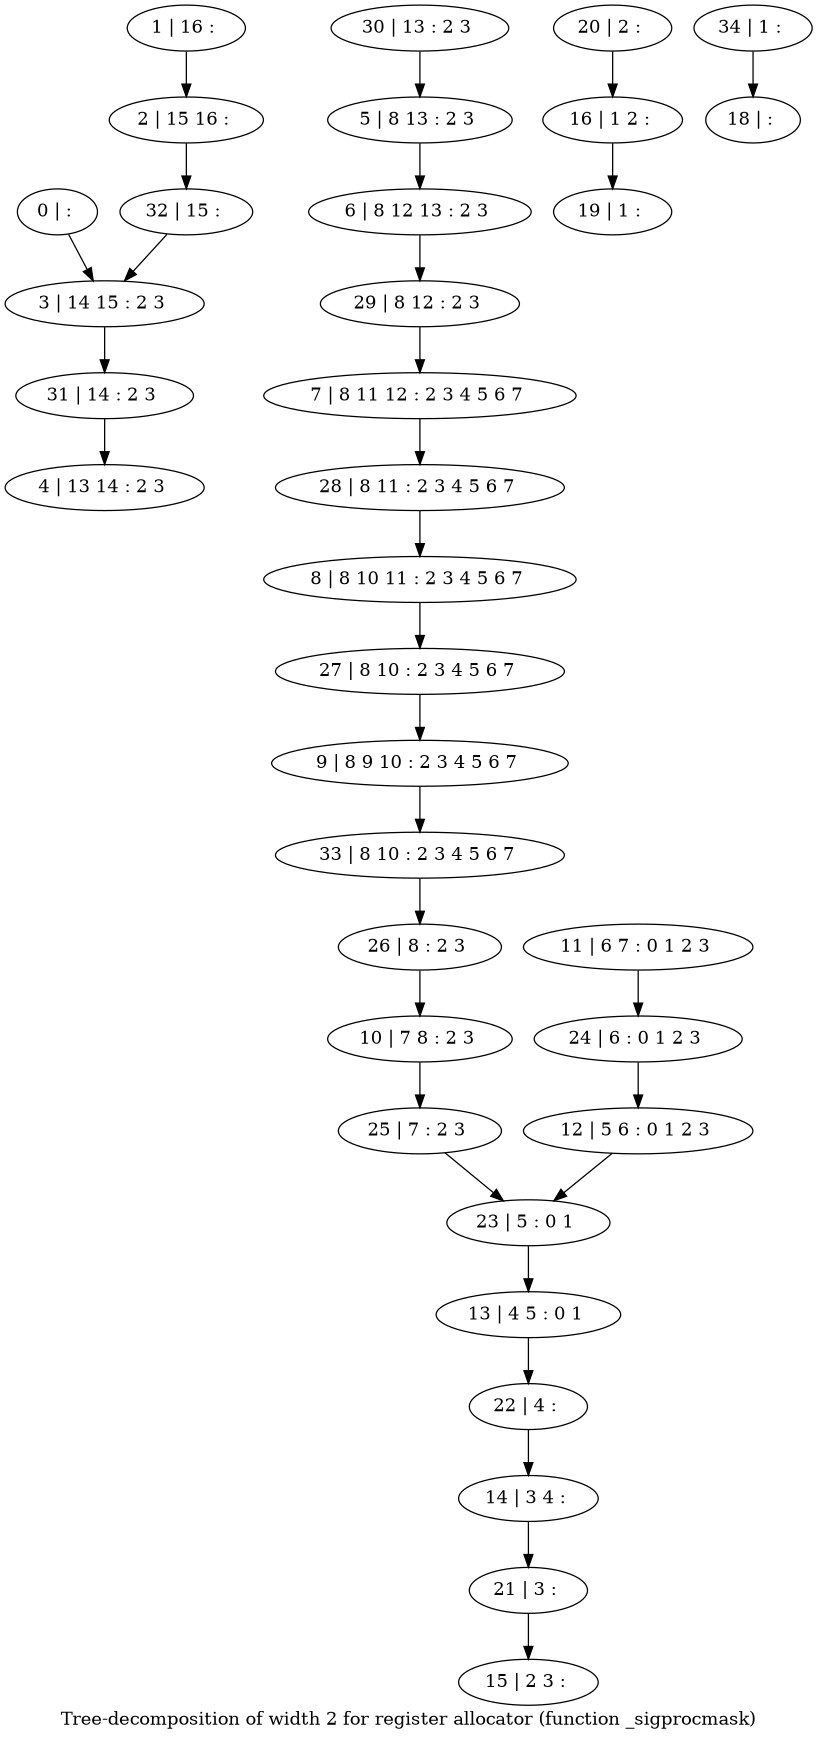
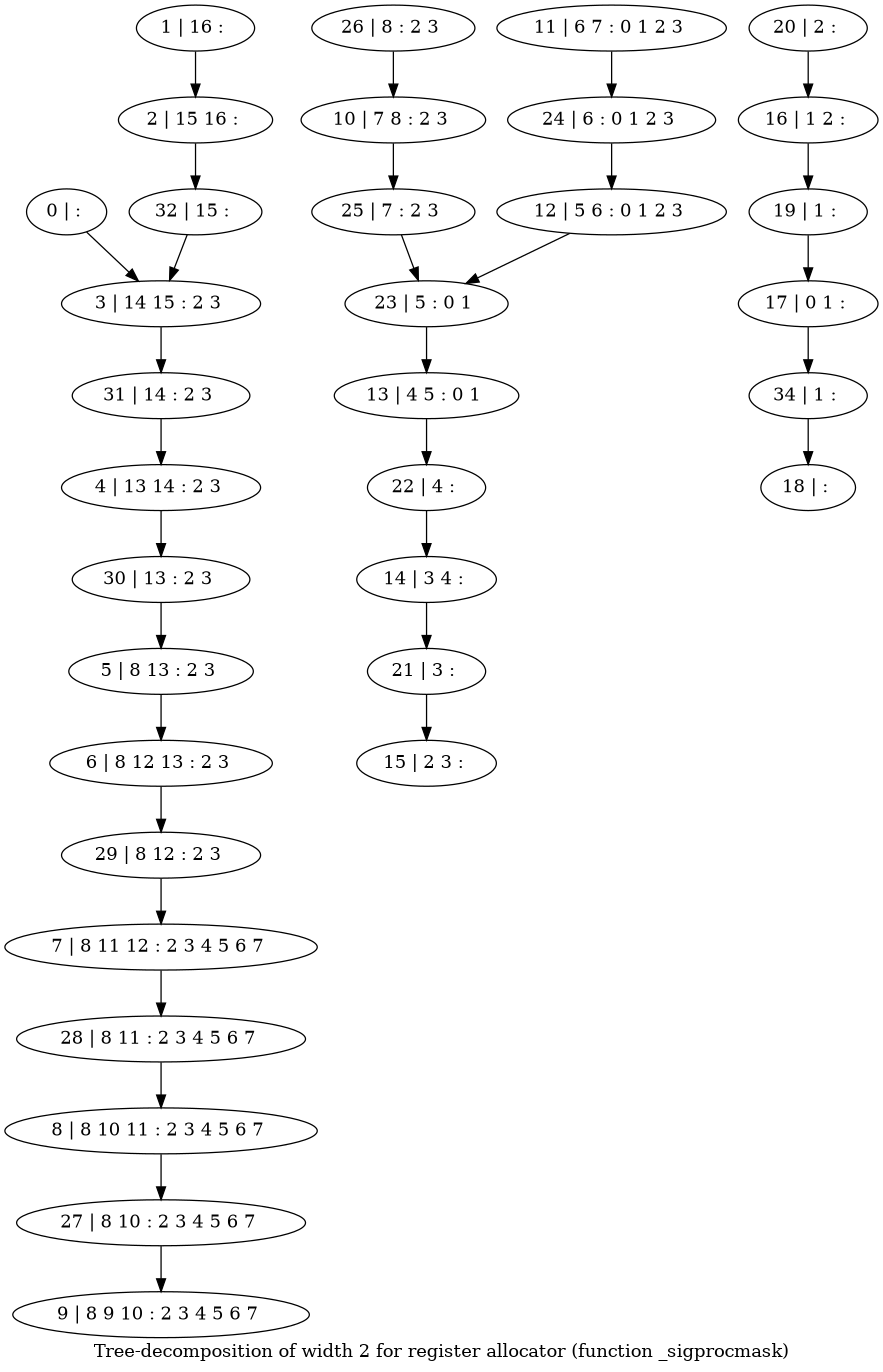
none -> (808, 304)
none -> (161, 527)
(420, 855) -> none
